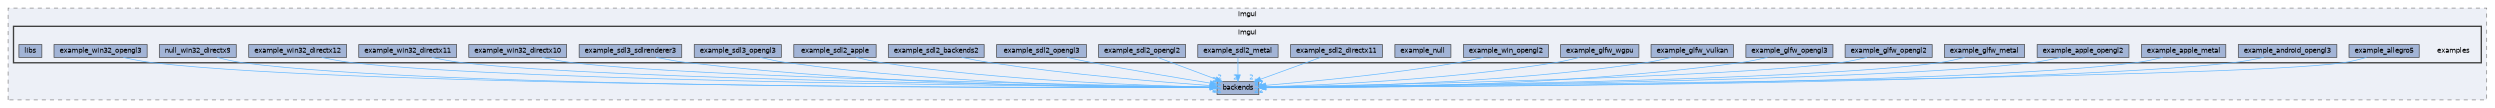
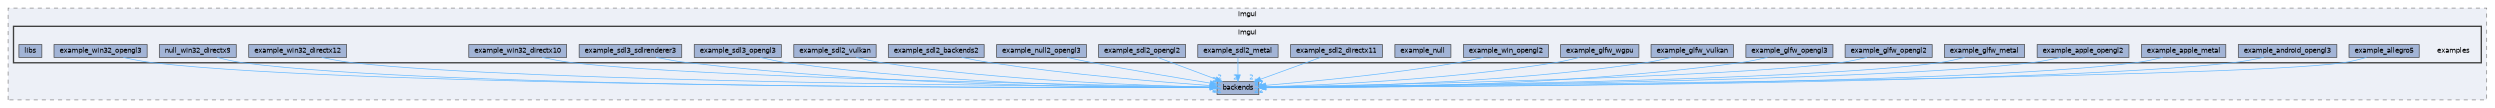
(408, 51) -> none
(835, 51) -> (835, 51)
(1042, 51) -> (1042, 51)
